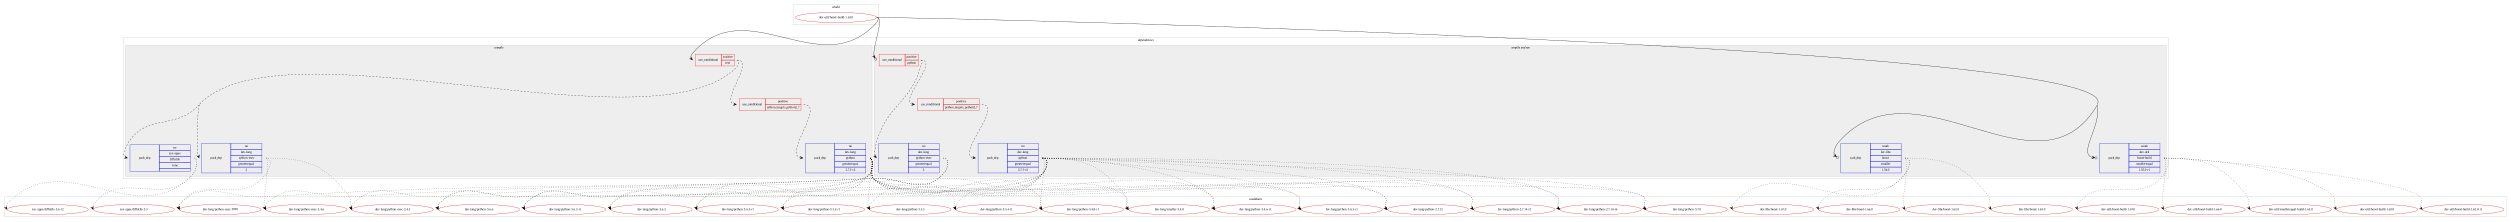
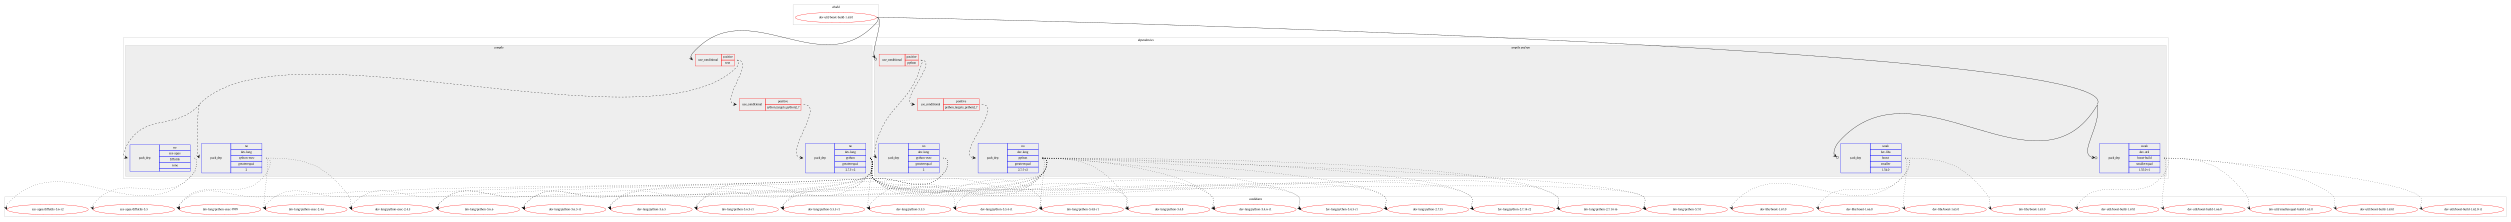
(1169, 209) -> (1169, 209)
